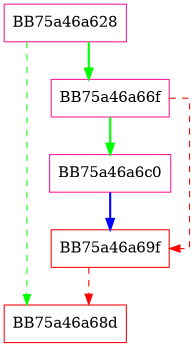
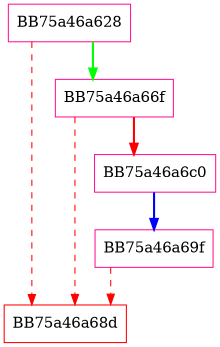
(110, 130) -> (134, 130)
(27, 168) -> (32, 168)
(190, 168) -> (75, 206)
(110, 249) -> (154, 249)
